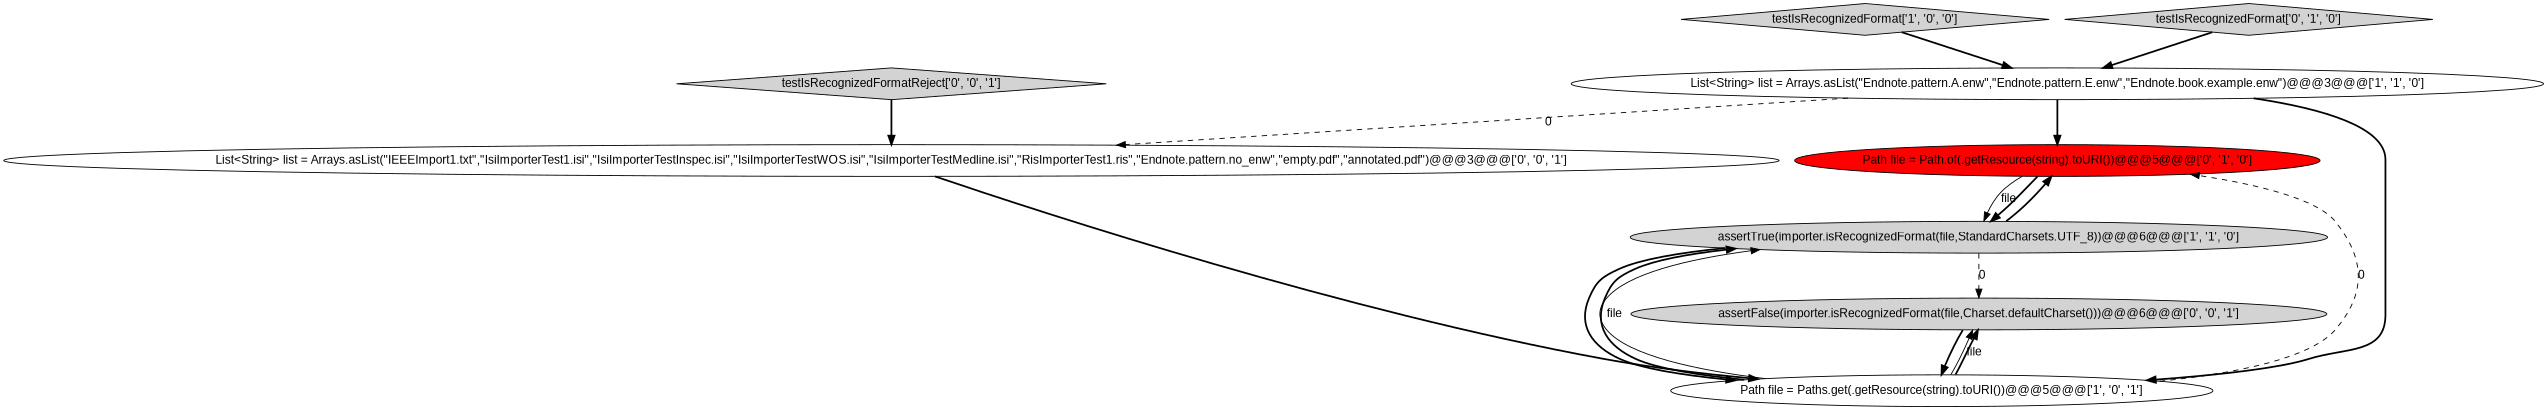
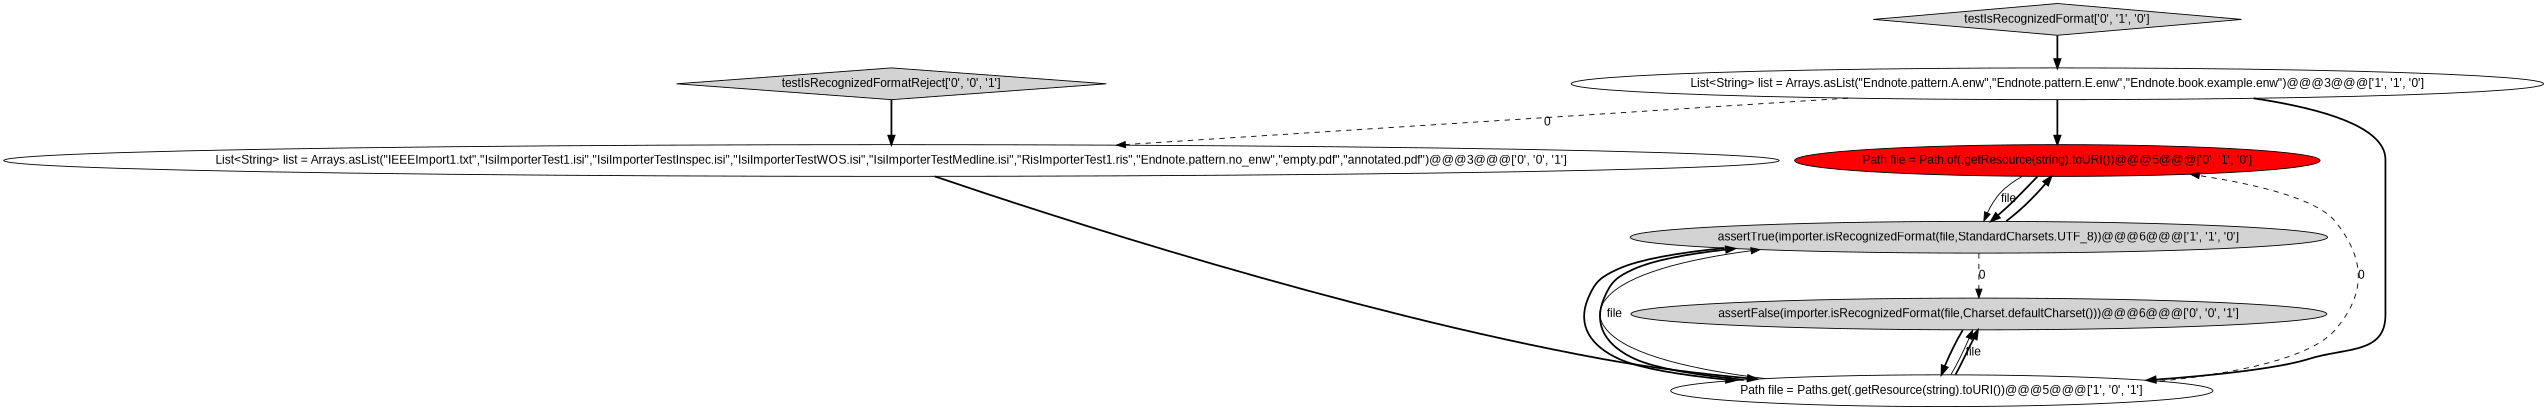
(1865, 19) -> none
